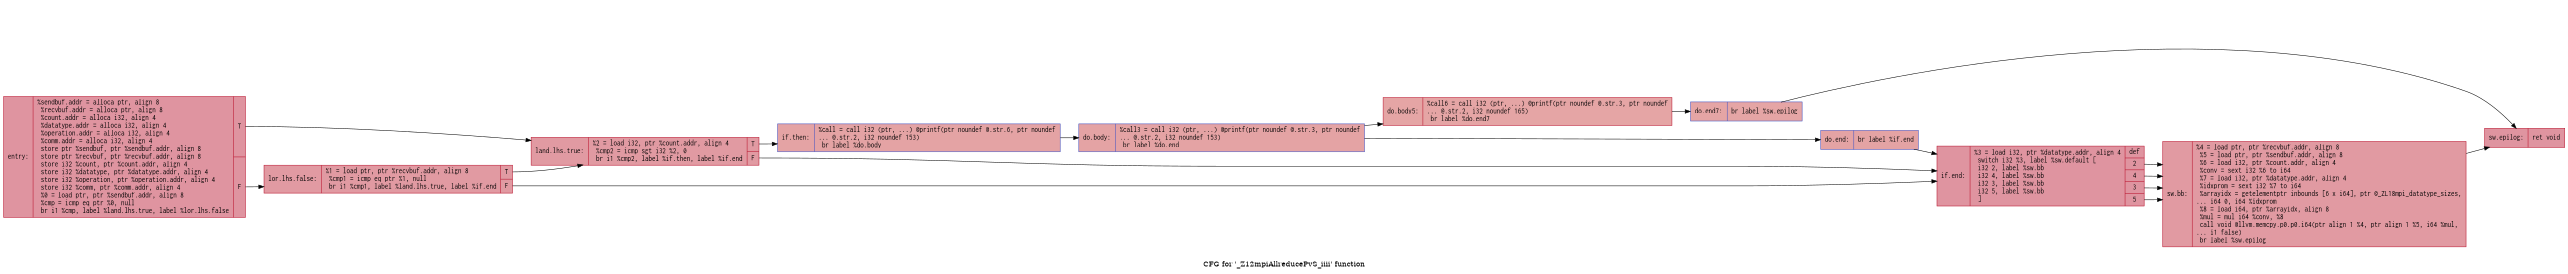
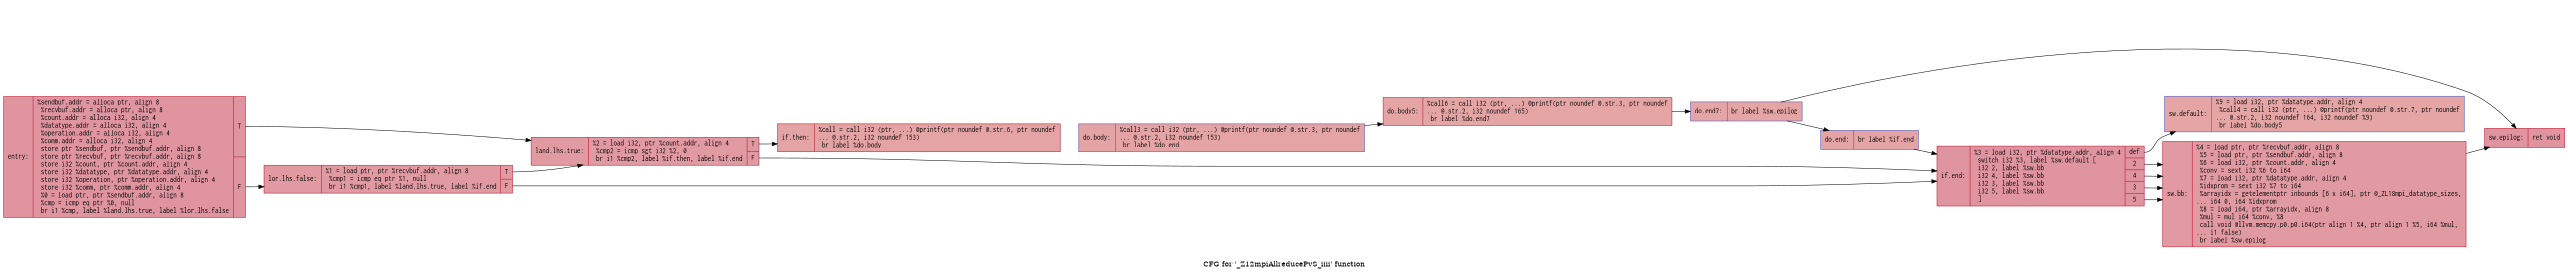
none -> (2314, 114)
(919, 138) -> (919, 138)
(1067, 138) -> none
(1590, 139) -> (1805, 125)
